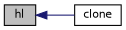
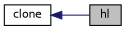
(61, 15) -> (76, 15)
